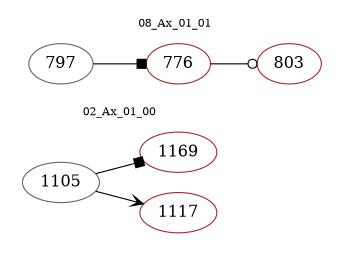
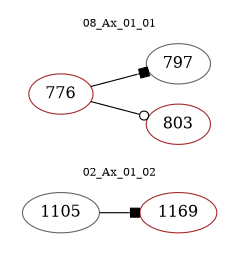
(114, 64) -> (114, 80)
(120, 113) -> (120, 173)
(178, 213) -> none
